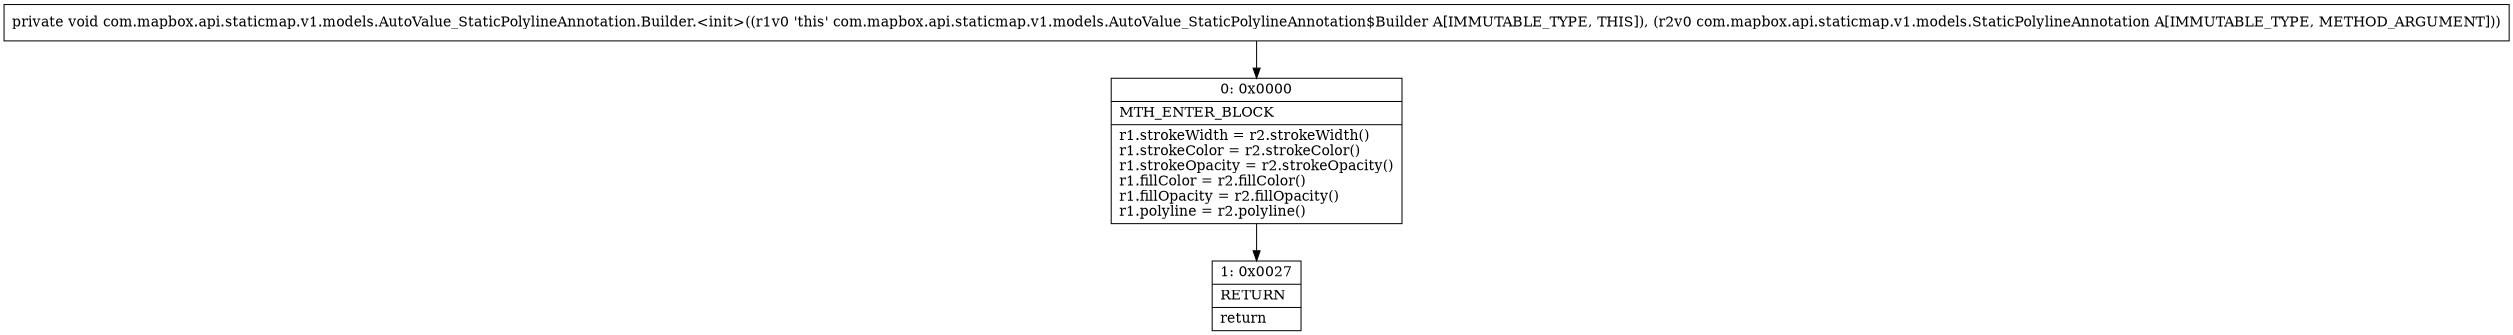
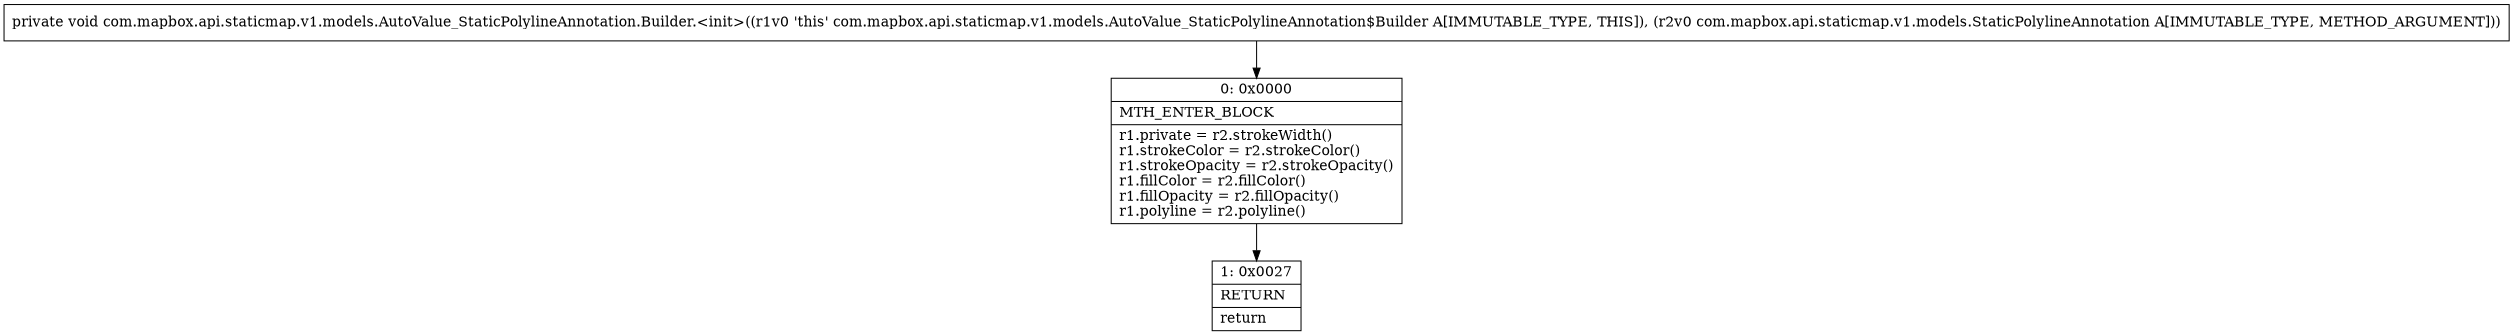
(1244, 136) -> (1226, 136)
